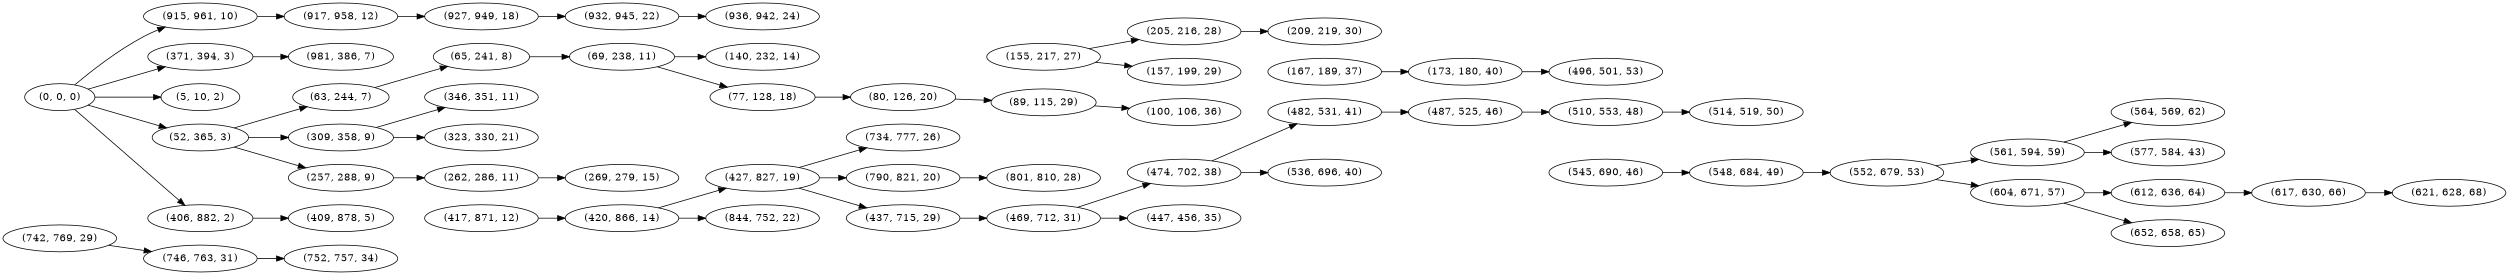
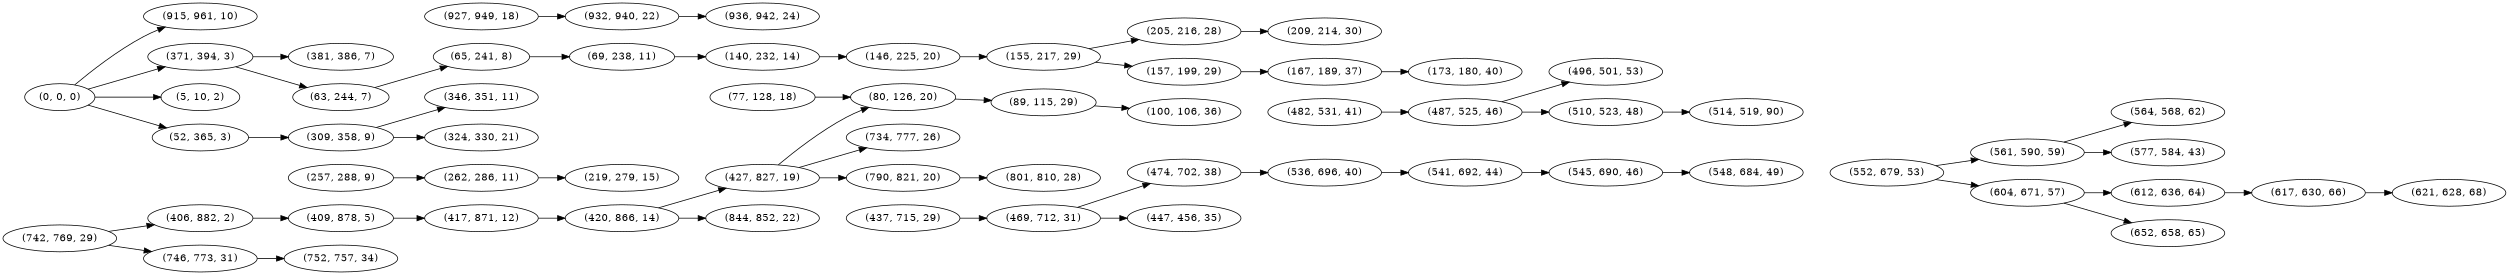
(341, 16) -> none
(622, 16) -> (622, 16)
(1325, 31) -> (1325, 31)
(341, 57) -> (341, 57)
none -> (903, 57)
(1044, 57) -> (1044, 57)
none -> (1251, 72)
(1532, 72) -> (1532, 93)
(689, 76) -> none
(1606, 112) -> (1606, 112)
(1746, 112) -> (1746, 112)
(2168, 112) -> (2168, 112)
(267, 118) -> (268, 76)
(481, 137) -> (481, 137)
(1251, 144) -> none
(2027, 152) -> (2027, 152)
(127, 155) -> (128, 229)
(266, 156) -> none
none -> (1465, 173)
(1813, 173) -> none
(622, 178) -> (622, 178)
(829, 197) -> (818, 135)
none -> (405, 218)
(763, 218) -> (763, 218)
(200, 259) -> (200, 259)
